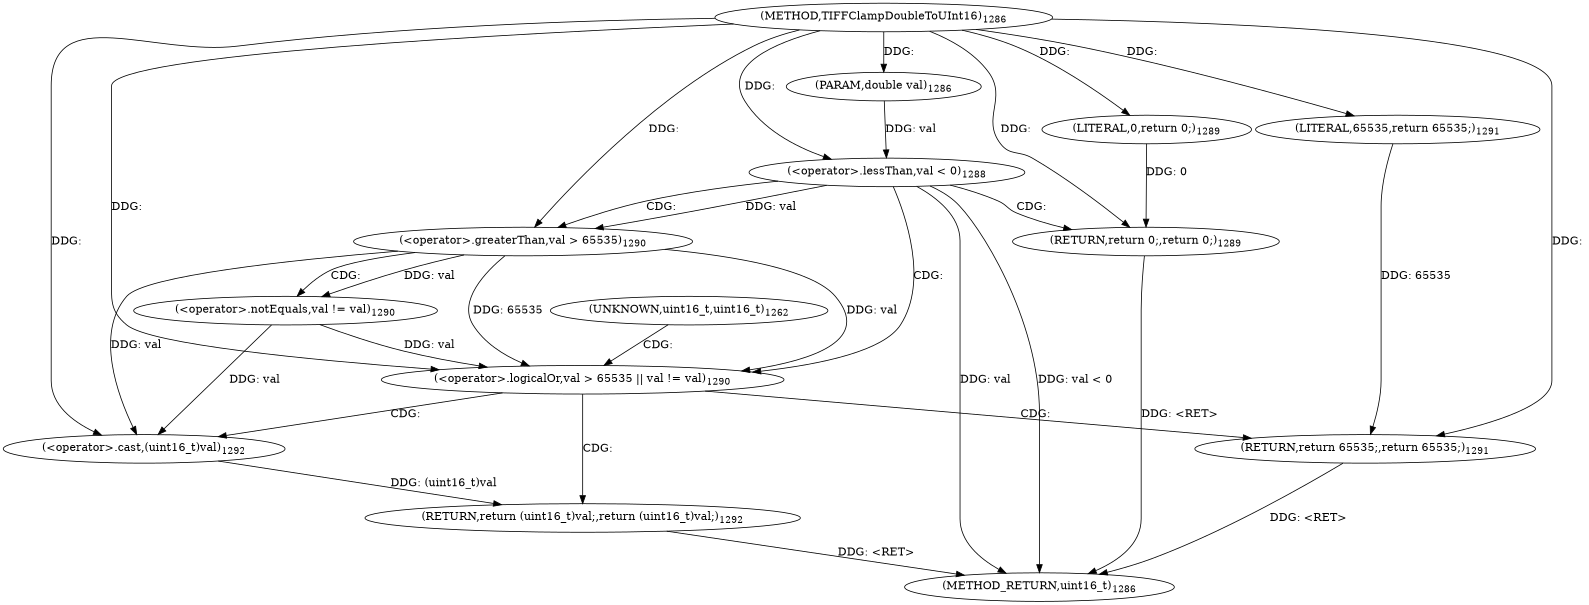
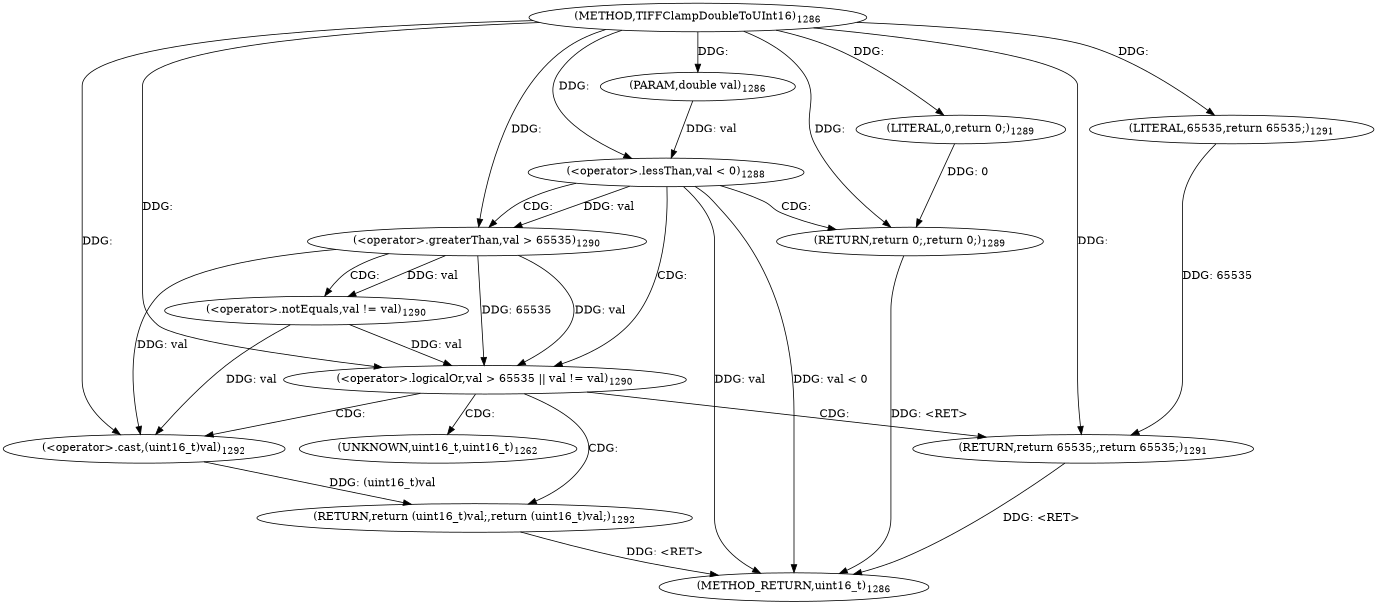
(639, 343) -> (464, 411)
